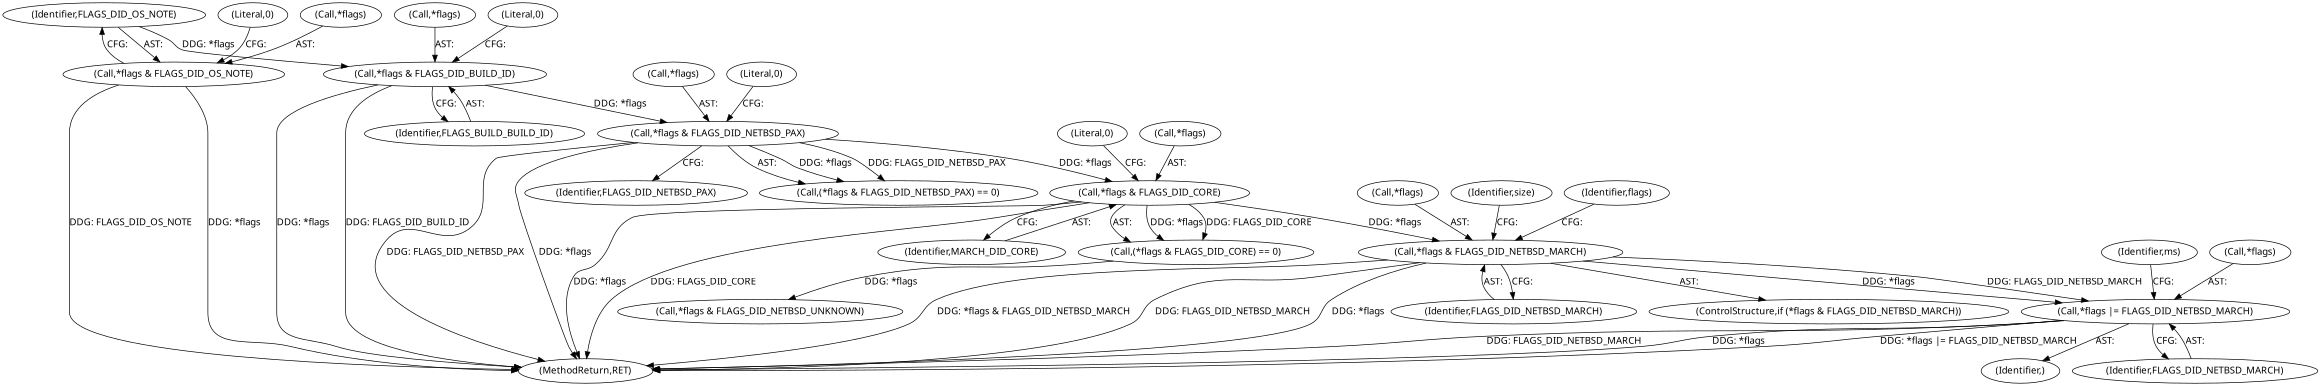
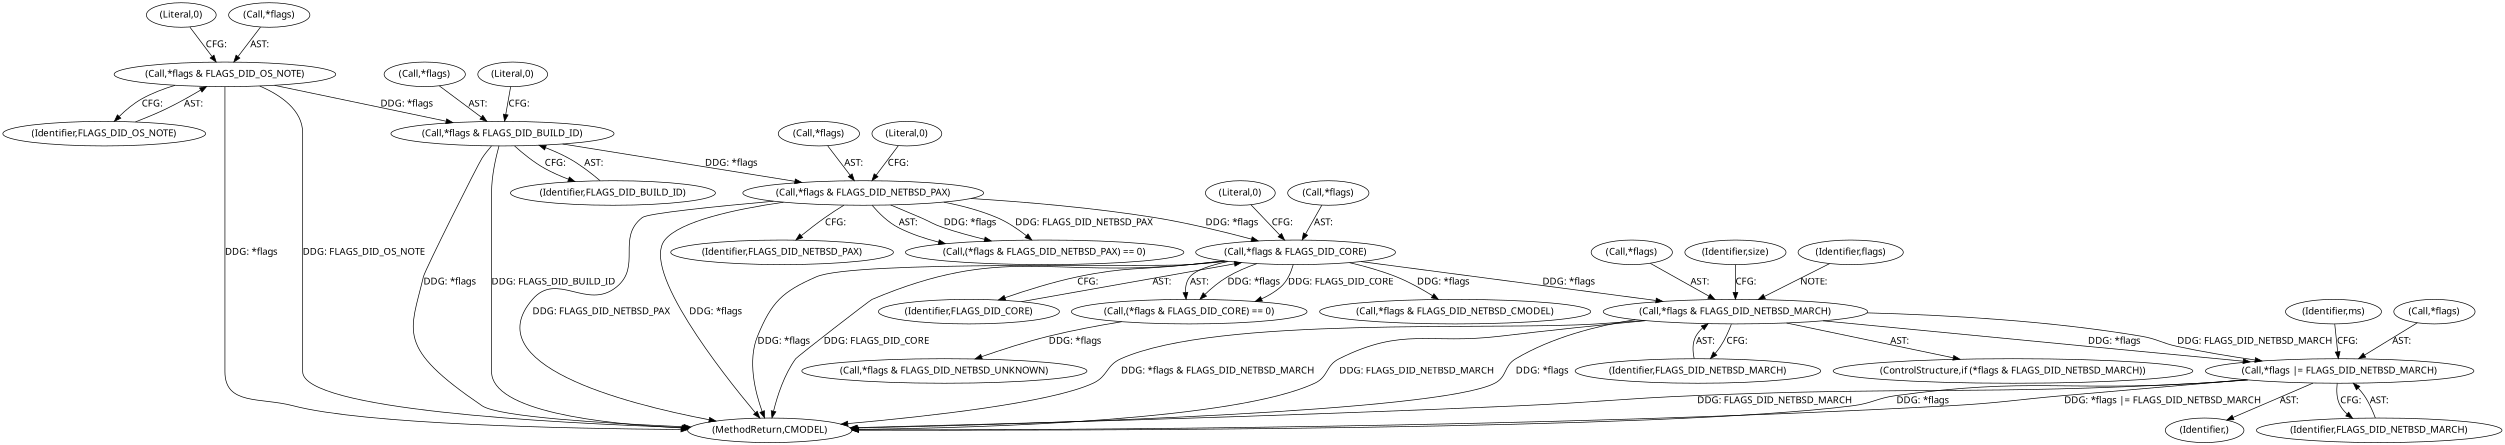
(221, 55) -> (360, 103)
(475, 134) -> (613, 193)
(1573, 223) -> (1815, 282)
(972, 252) -> (969, 312)
none -> (1455, 312)
(586, 371) -> (770, 430)
